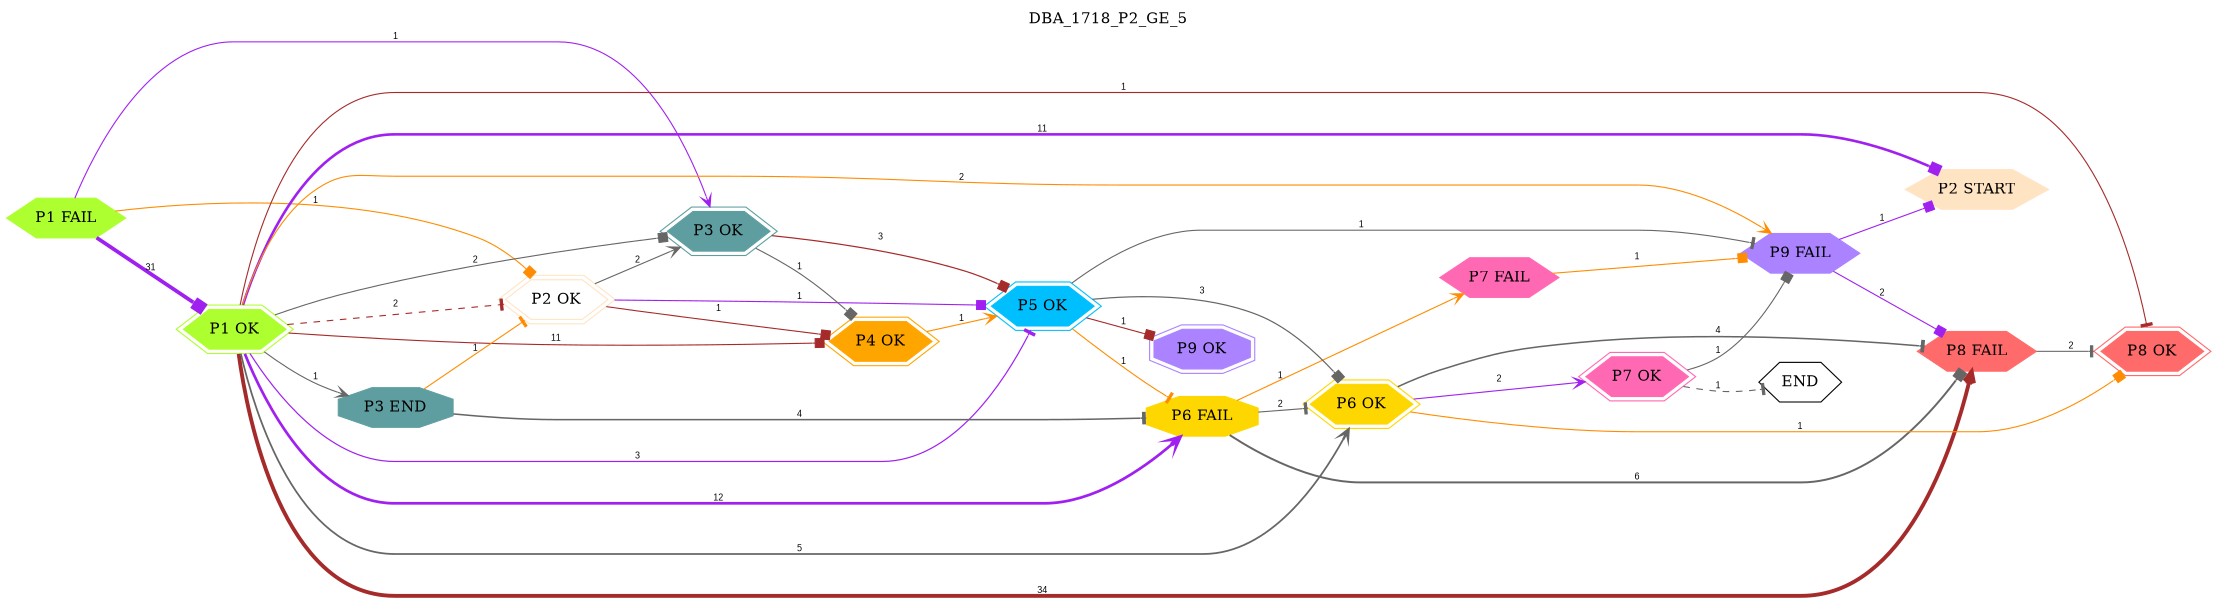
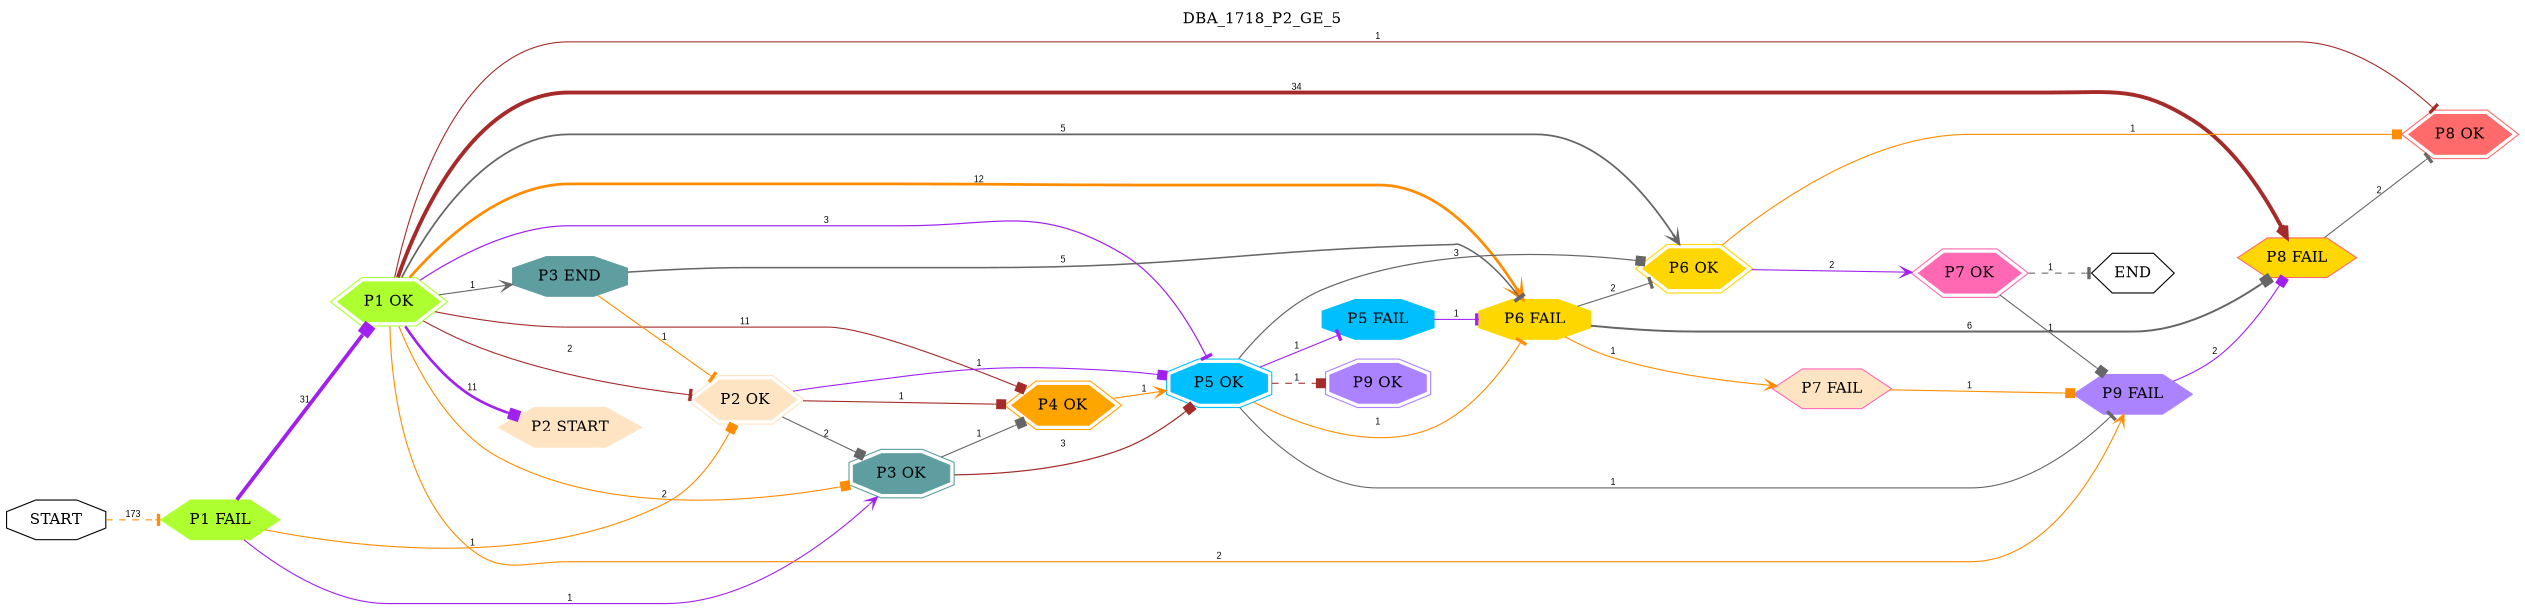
(1881, 224) -> none
(719, 231) -> (902, 474)
(464, 268) -> (583, 488)
(632, 268) -> (818, 434)
(1499, 278) -> (1832, 389)
(557, 300) -> (746, 400)
(1043, 306) -> (1219, 383)
(393, 315) -> (551, 370)
none -> (1378, 319)
(1115, 326) -> (1293, 383)
(1655, 338) -> none
(1977, 351) -> (2297, 258)
(800, 415) -> (1063, 260)
(680, 503) -> (969, 184)
none -> (56, 520)
